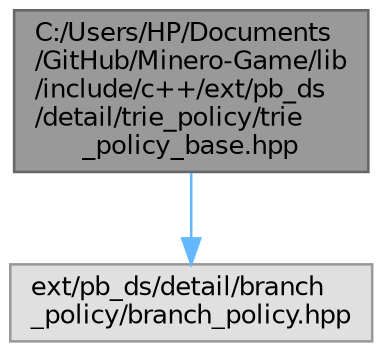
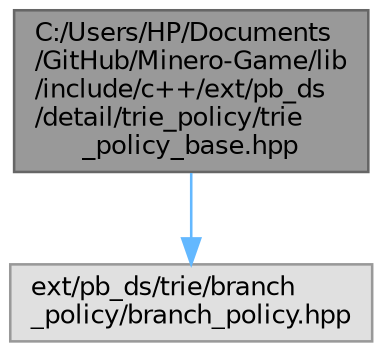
(191, 303) -> (191, 303)
